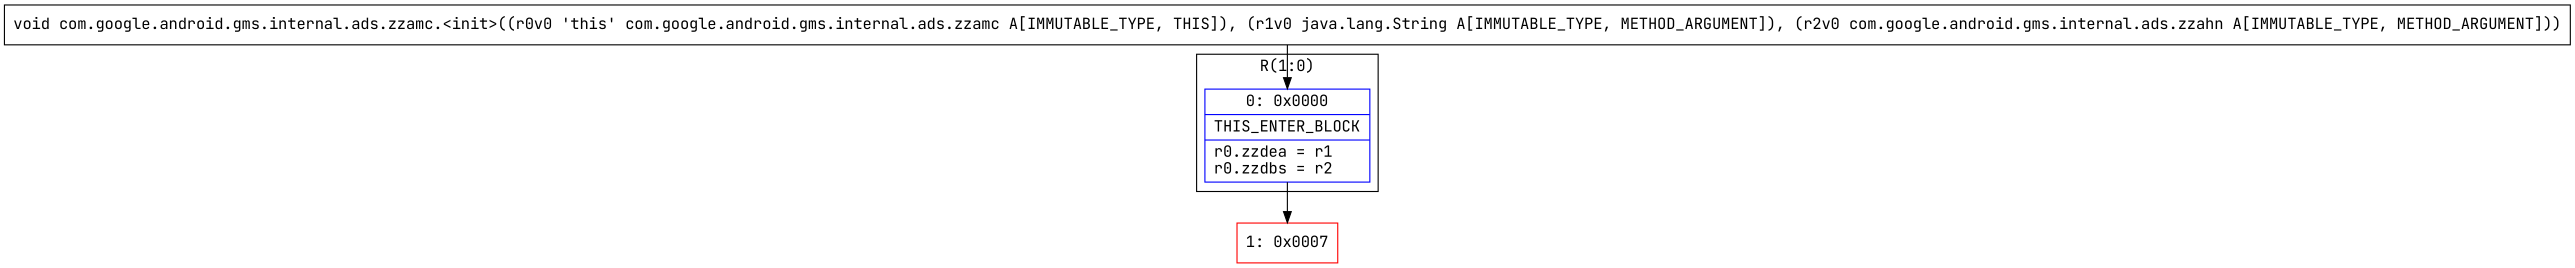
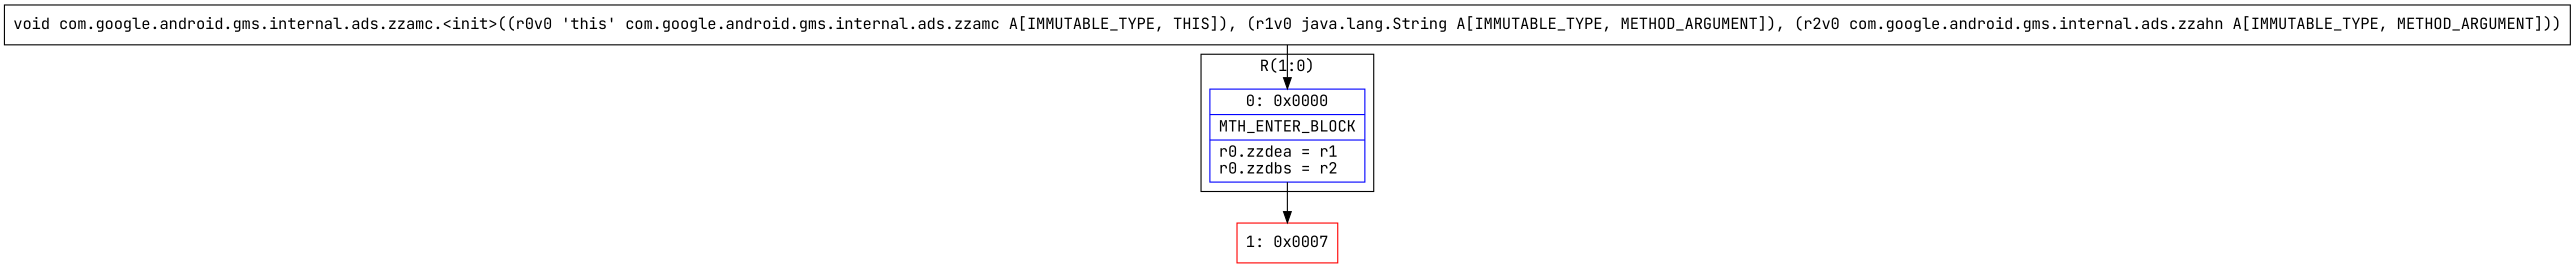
(1287, 127) -> (1287, 127)
